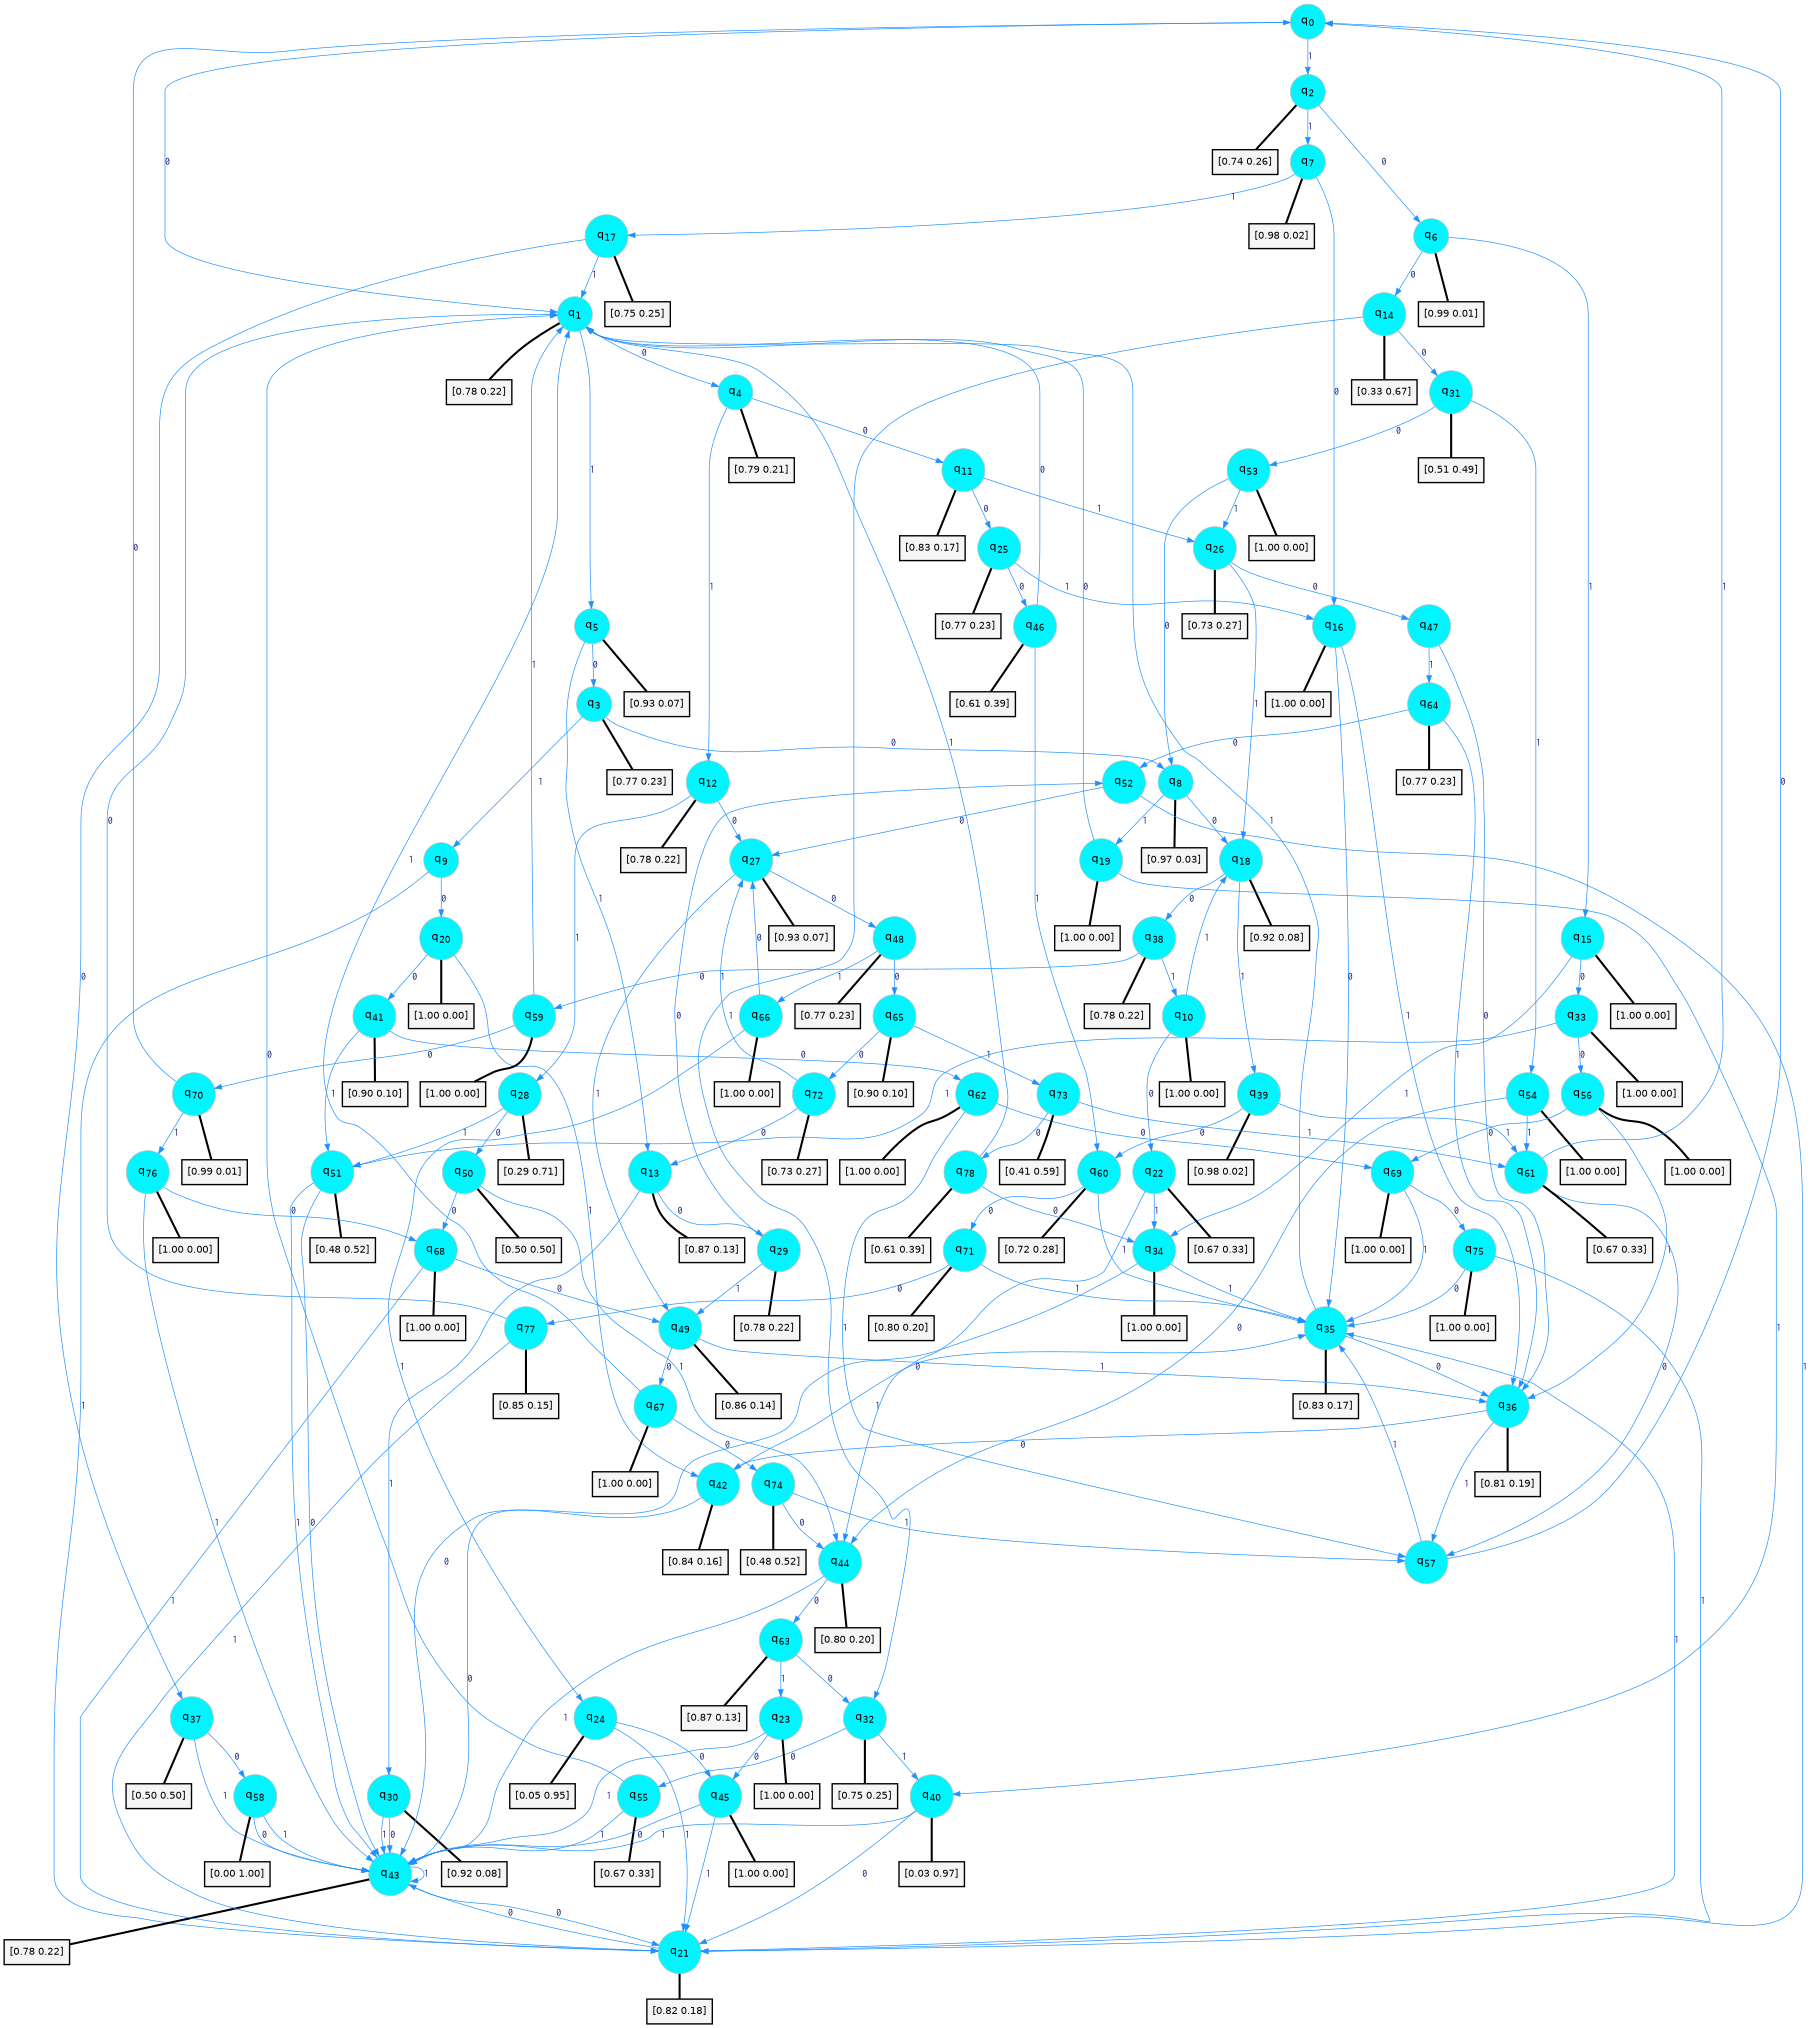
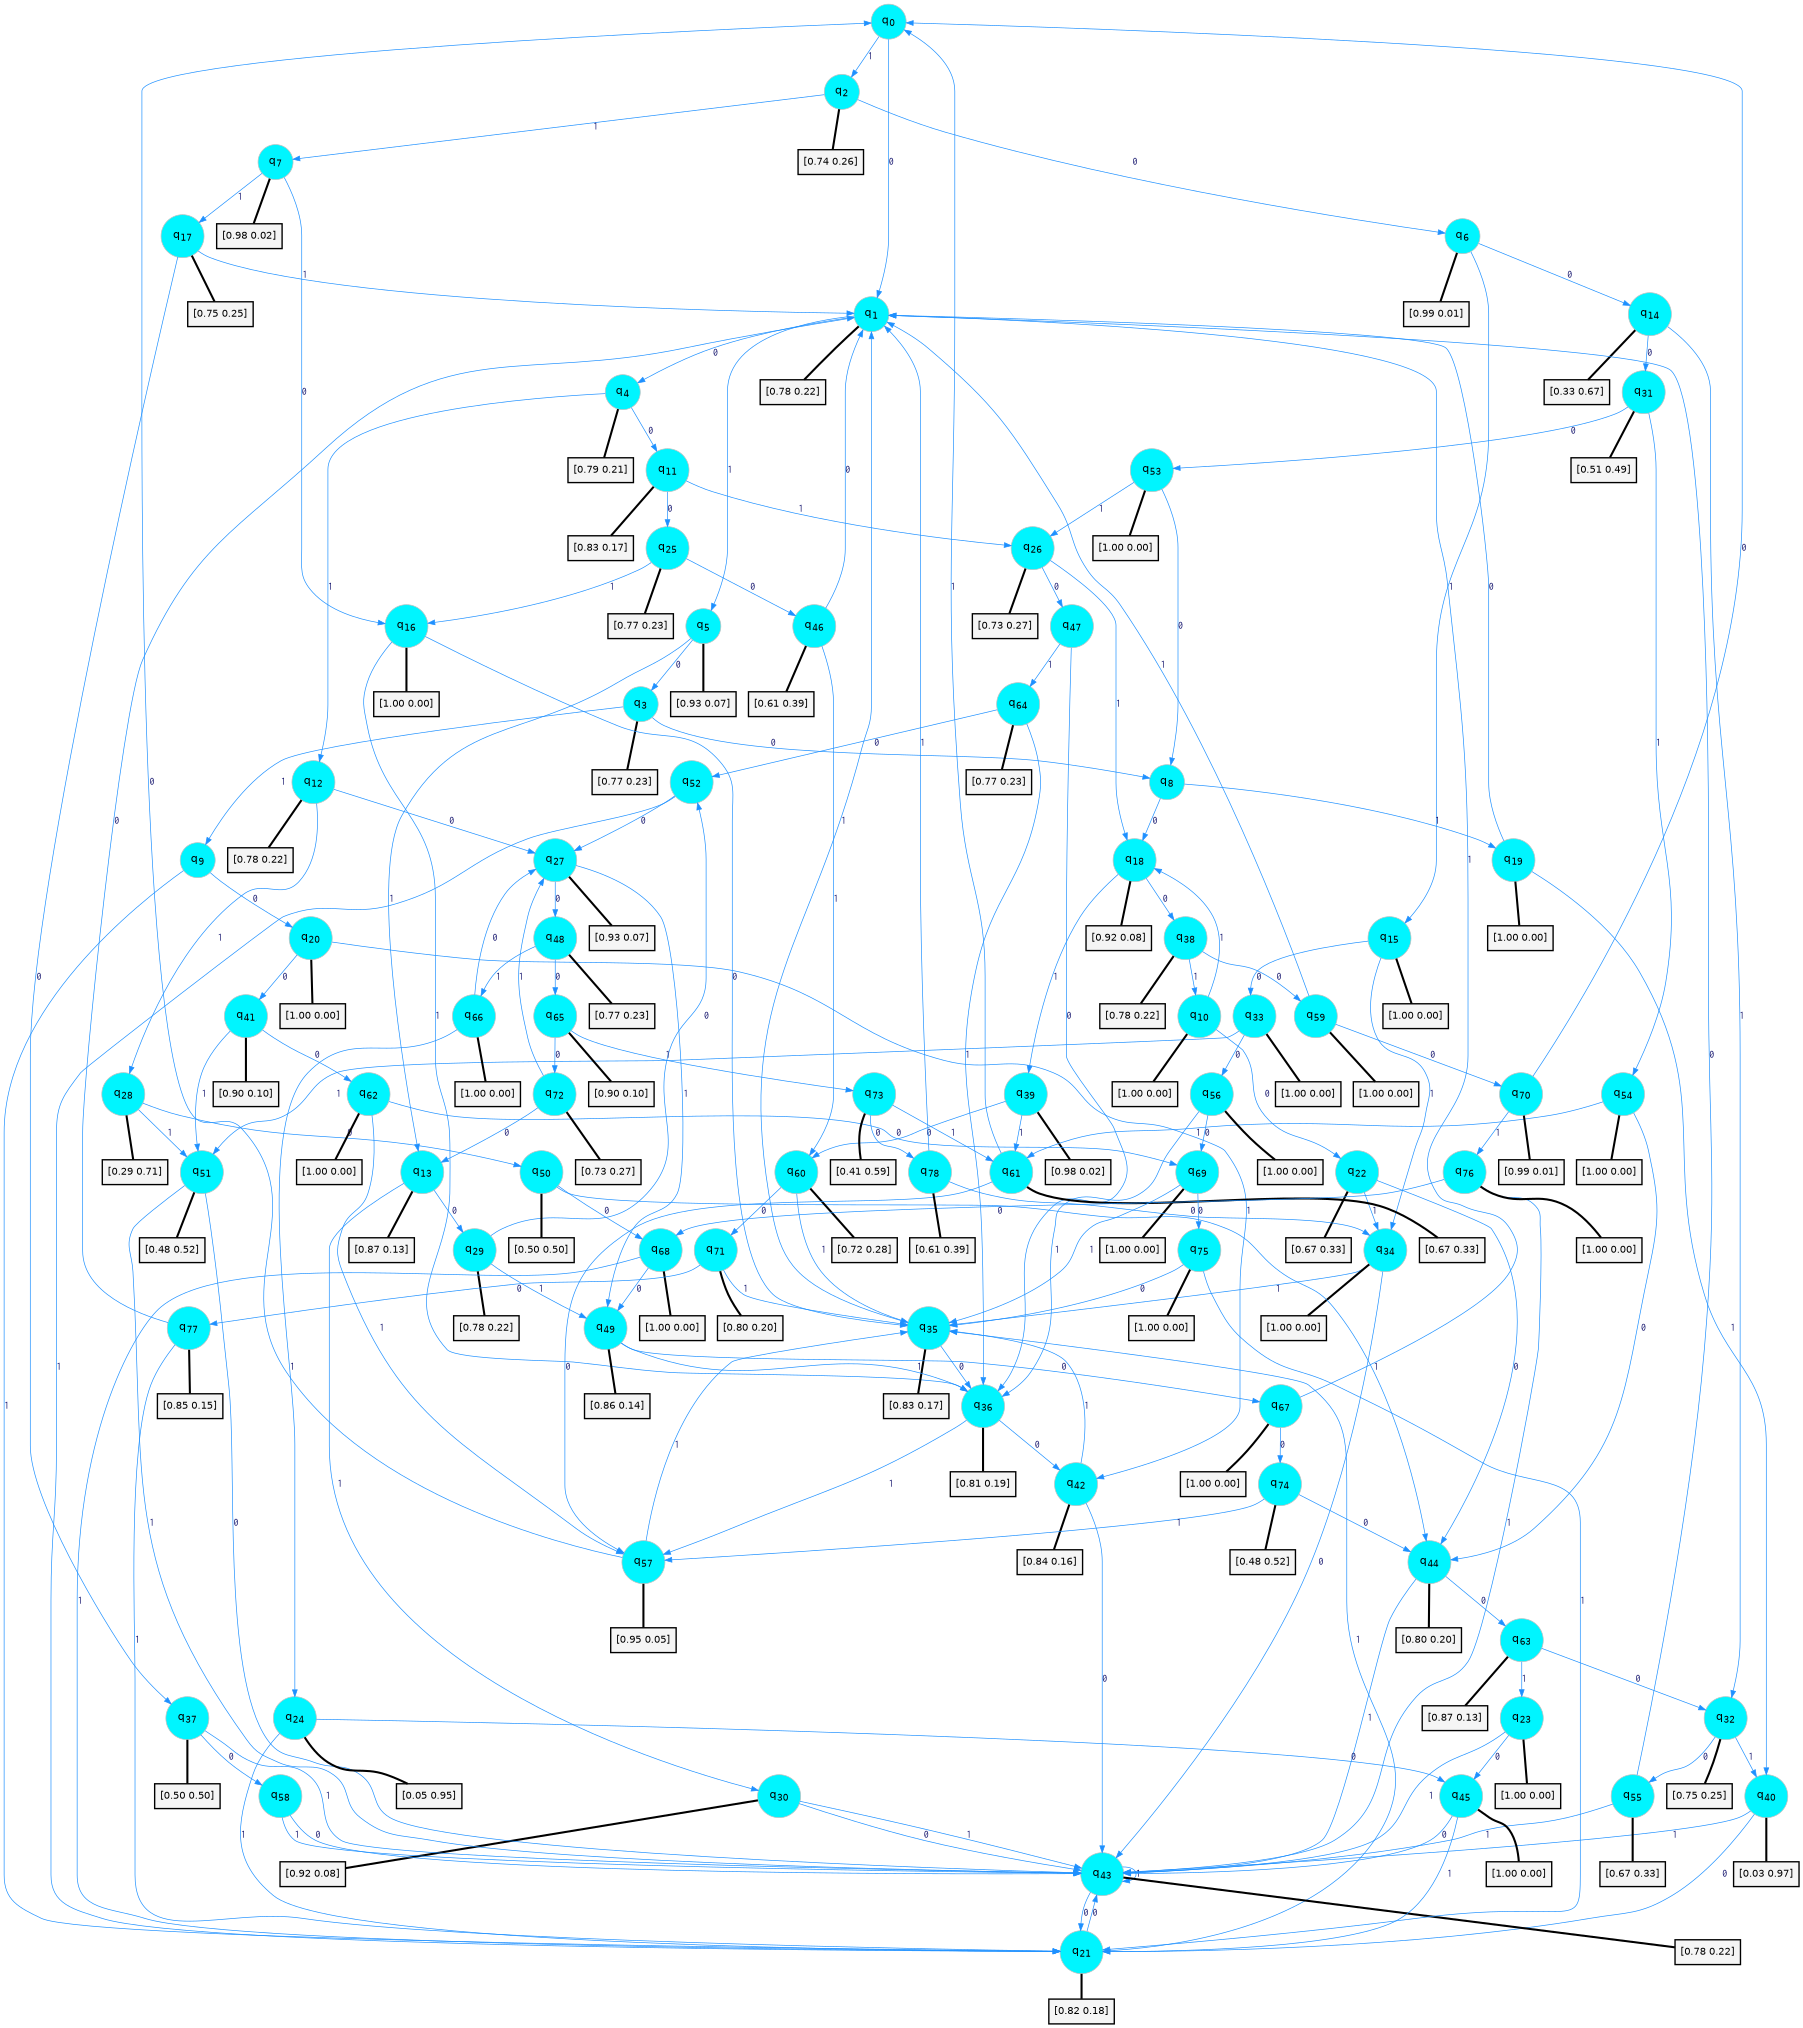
(1174, 860) -> none
none -> (643, 1640)
(237, 1874) -> none
